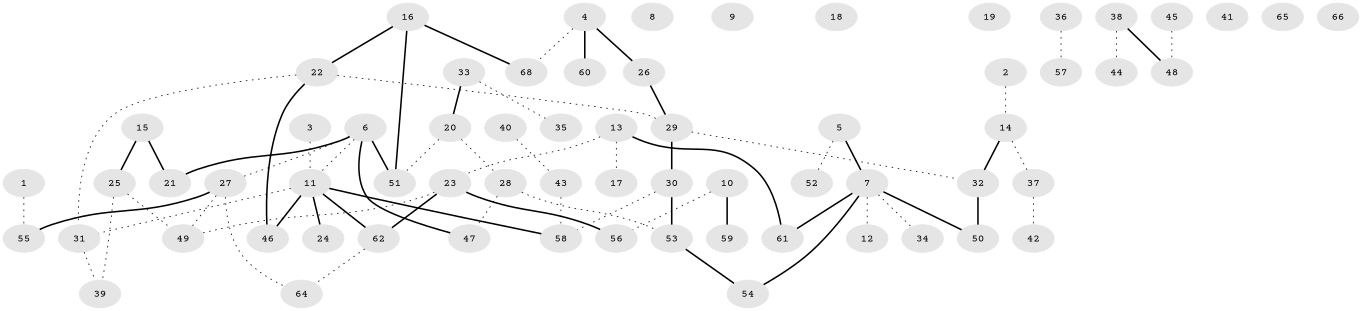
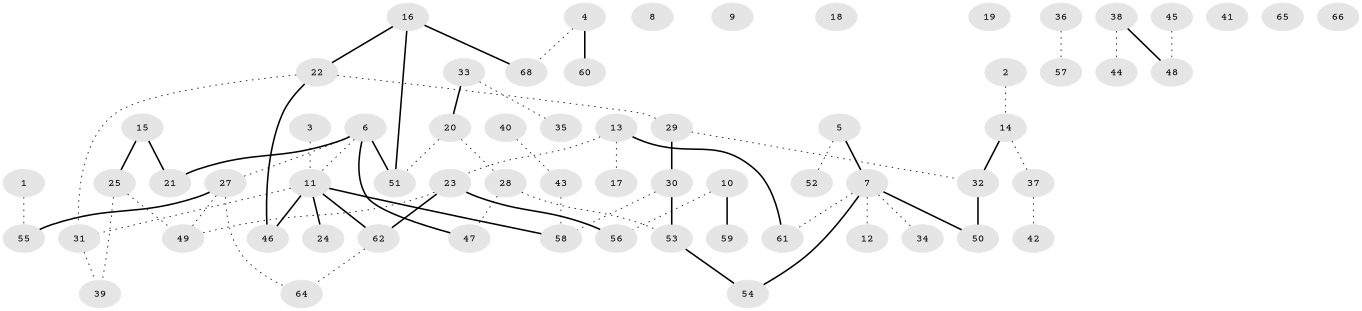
(644, 72) -> none
(825, 211) -> (825, 211)
